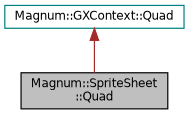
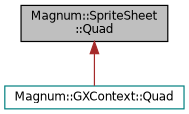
(94, 57) -> (94, 70)
